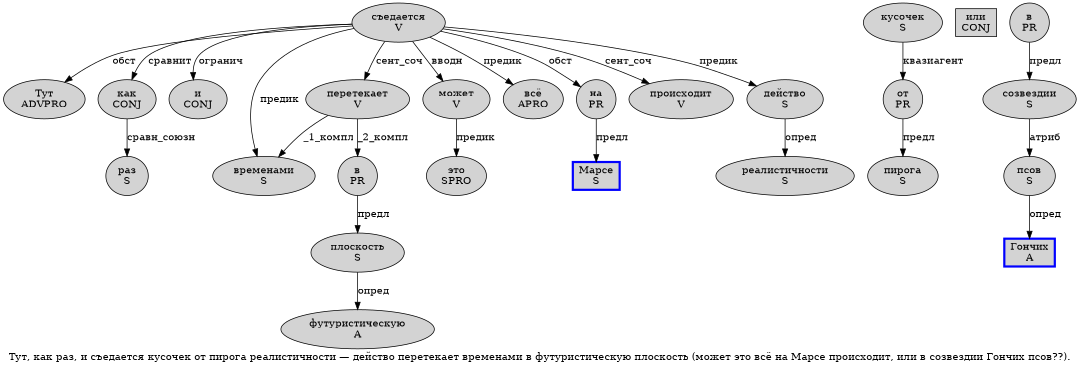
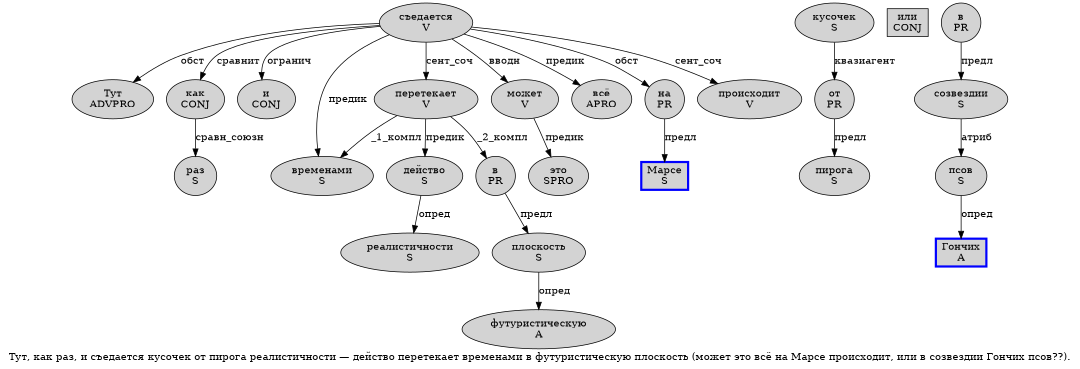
(599, 45) -> (425, 134)
